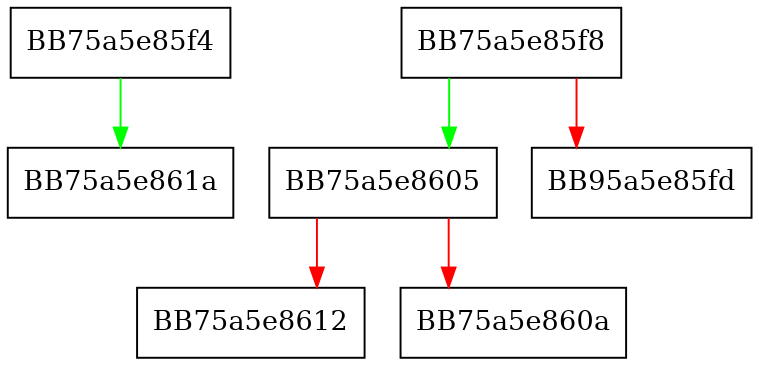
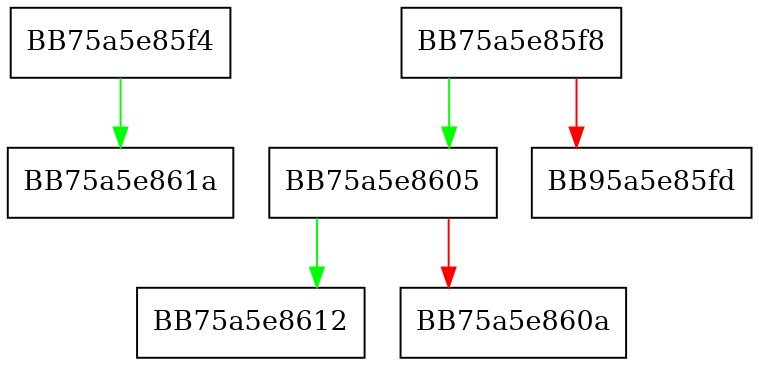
(317, 243) -> (317, 243)
